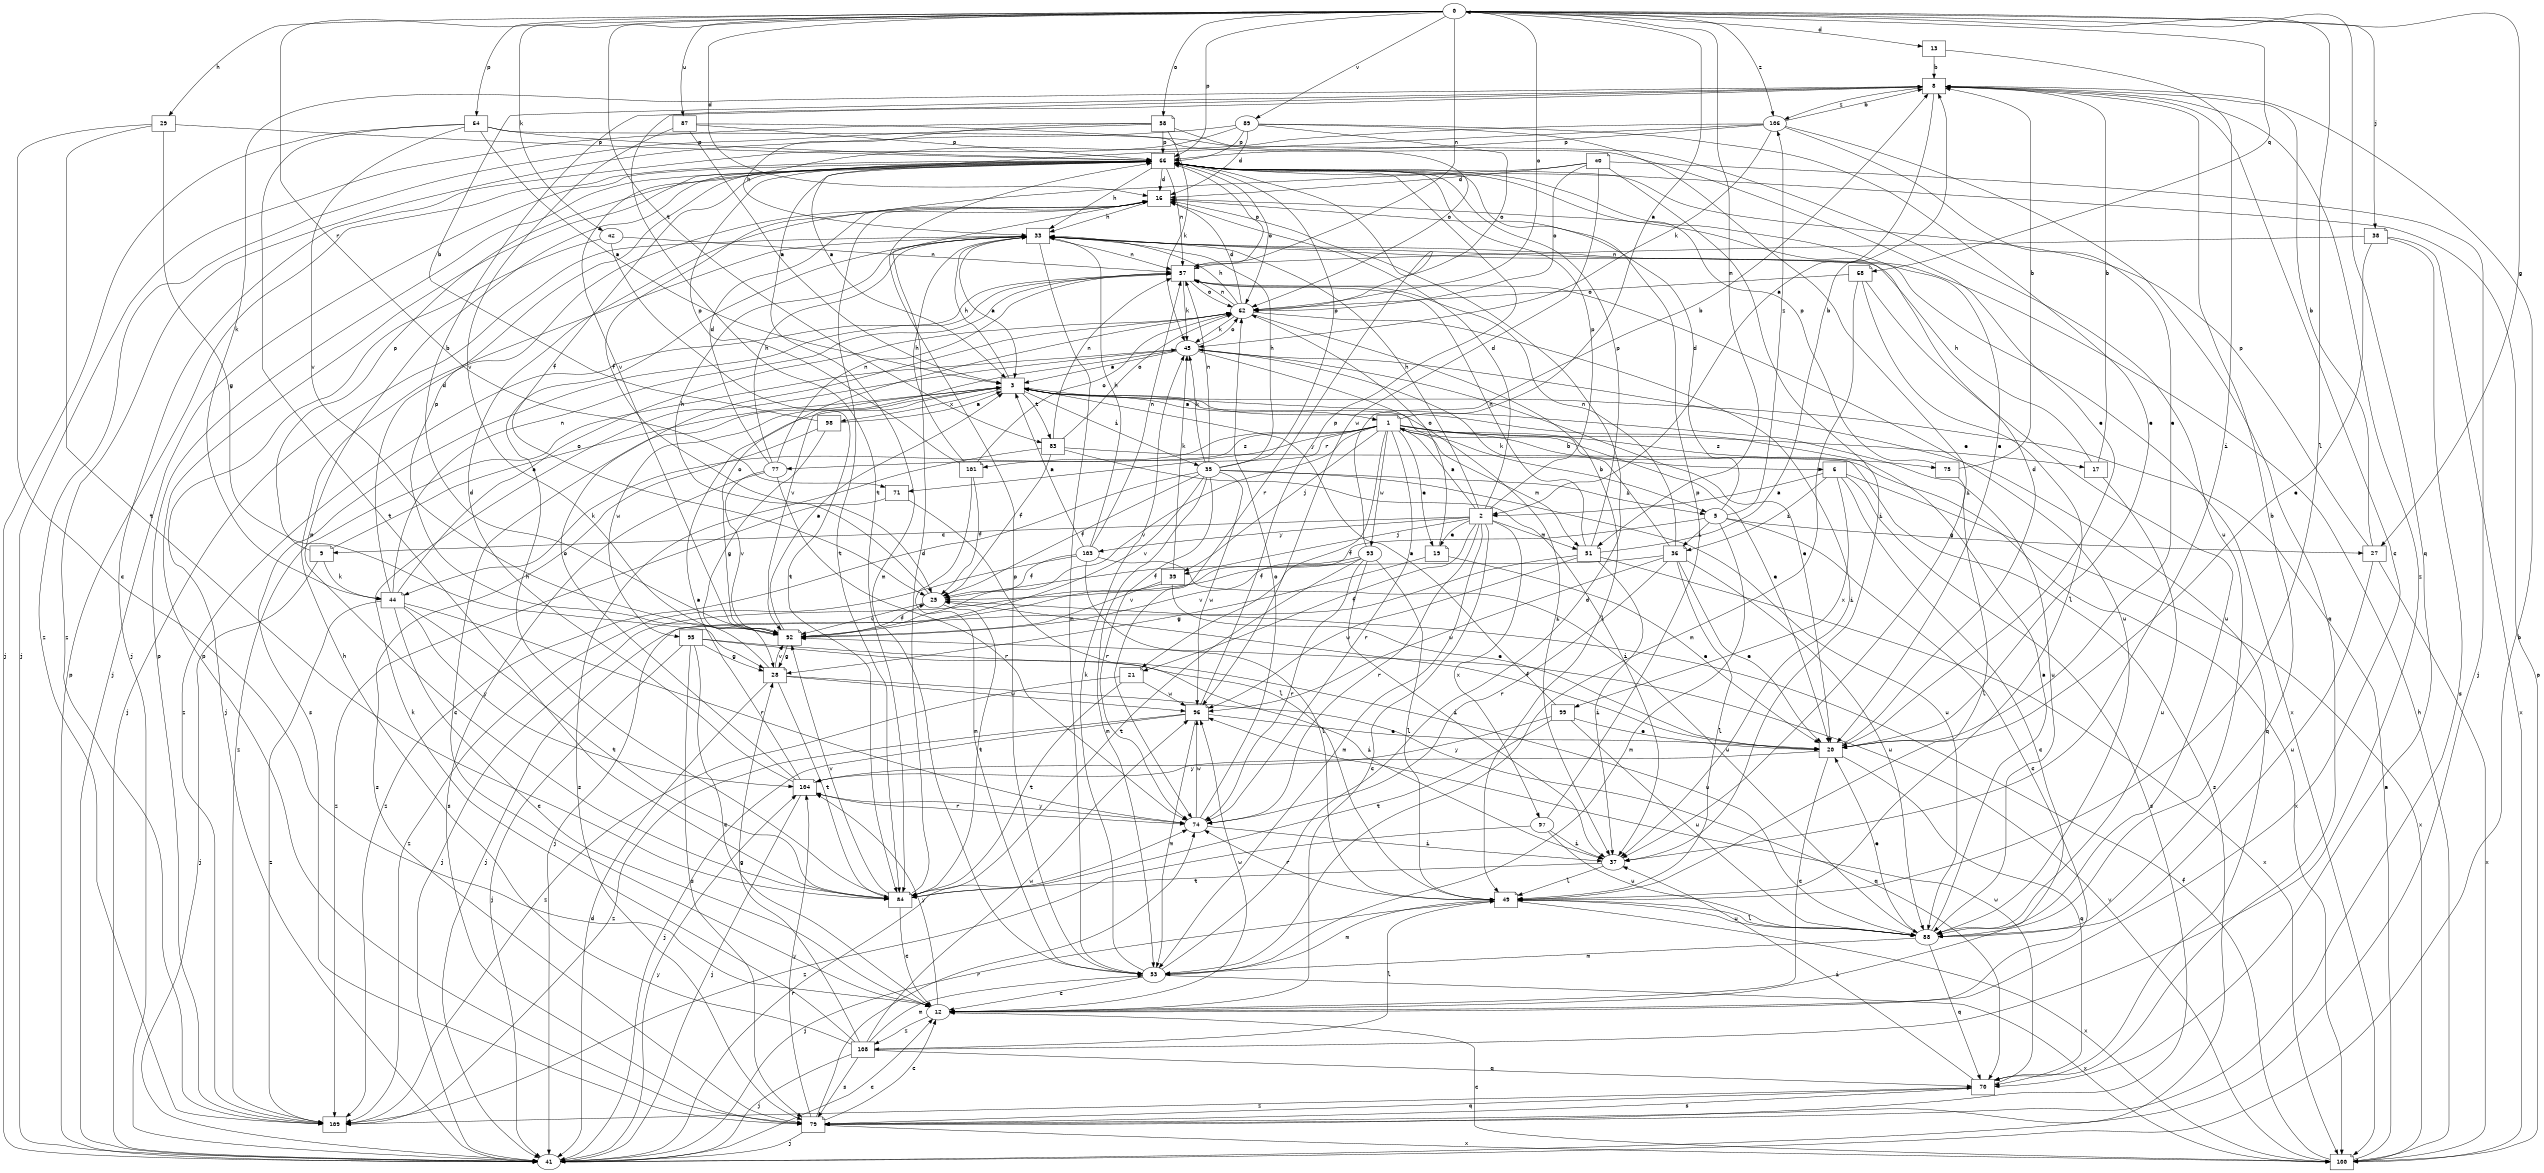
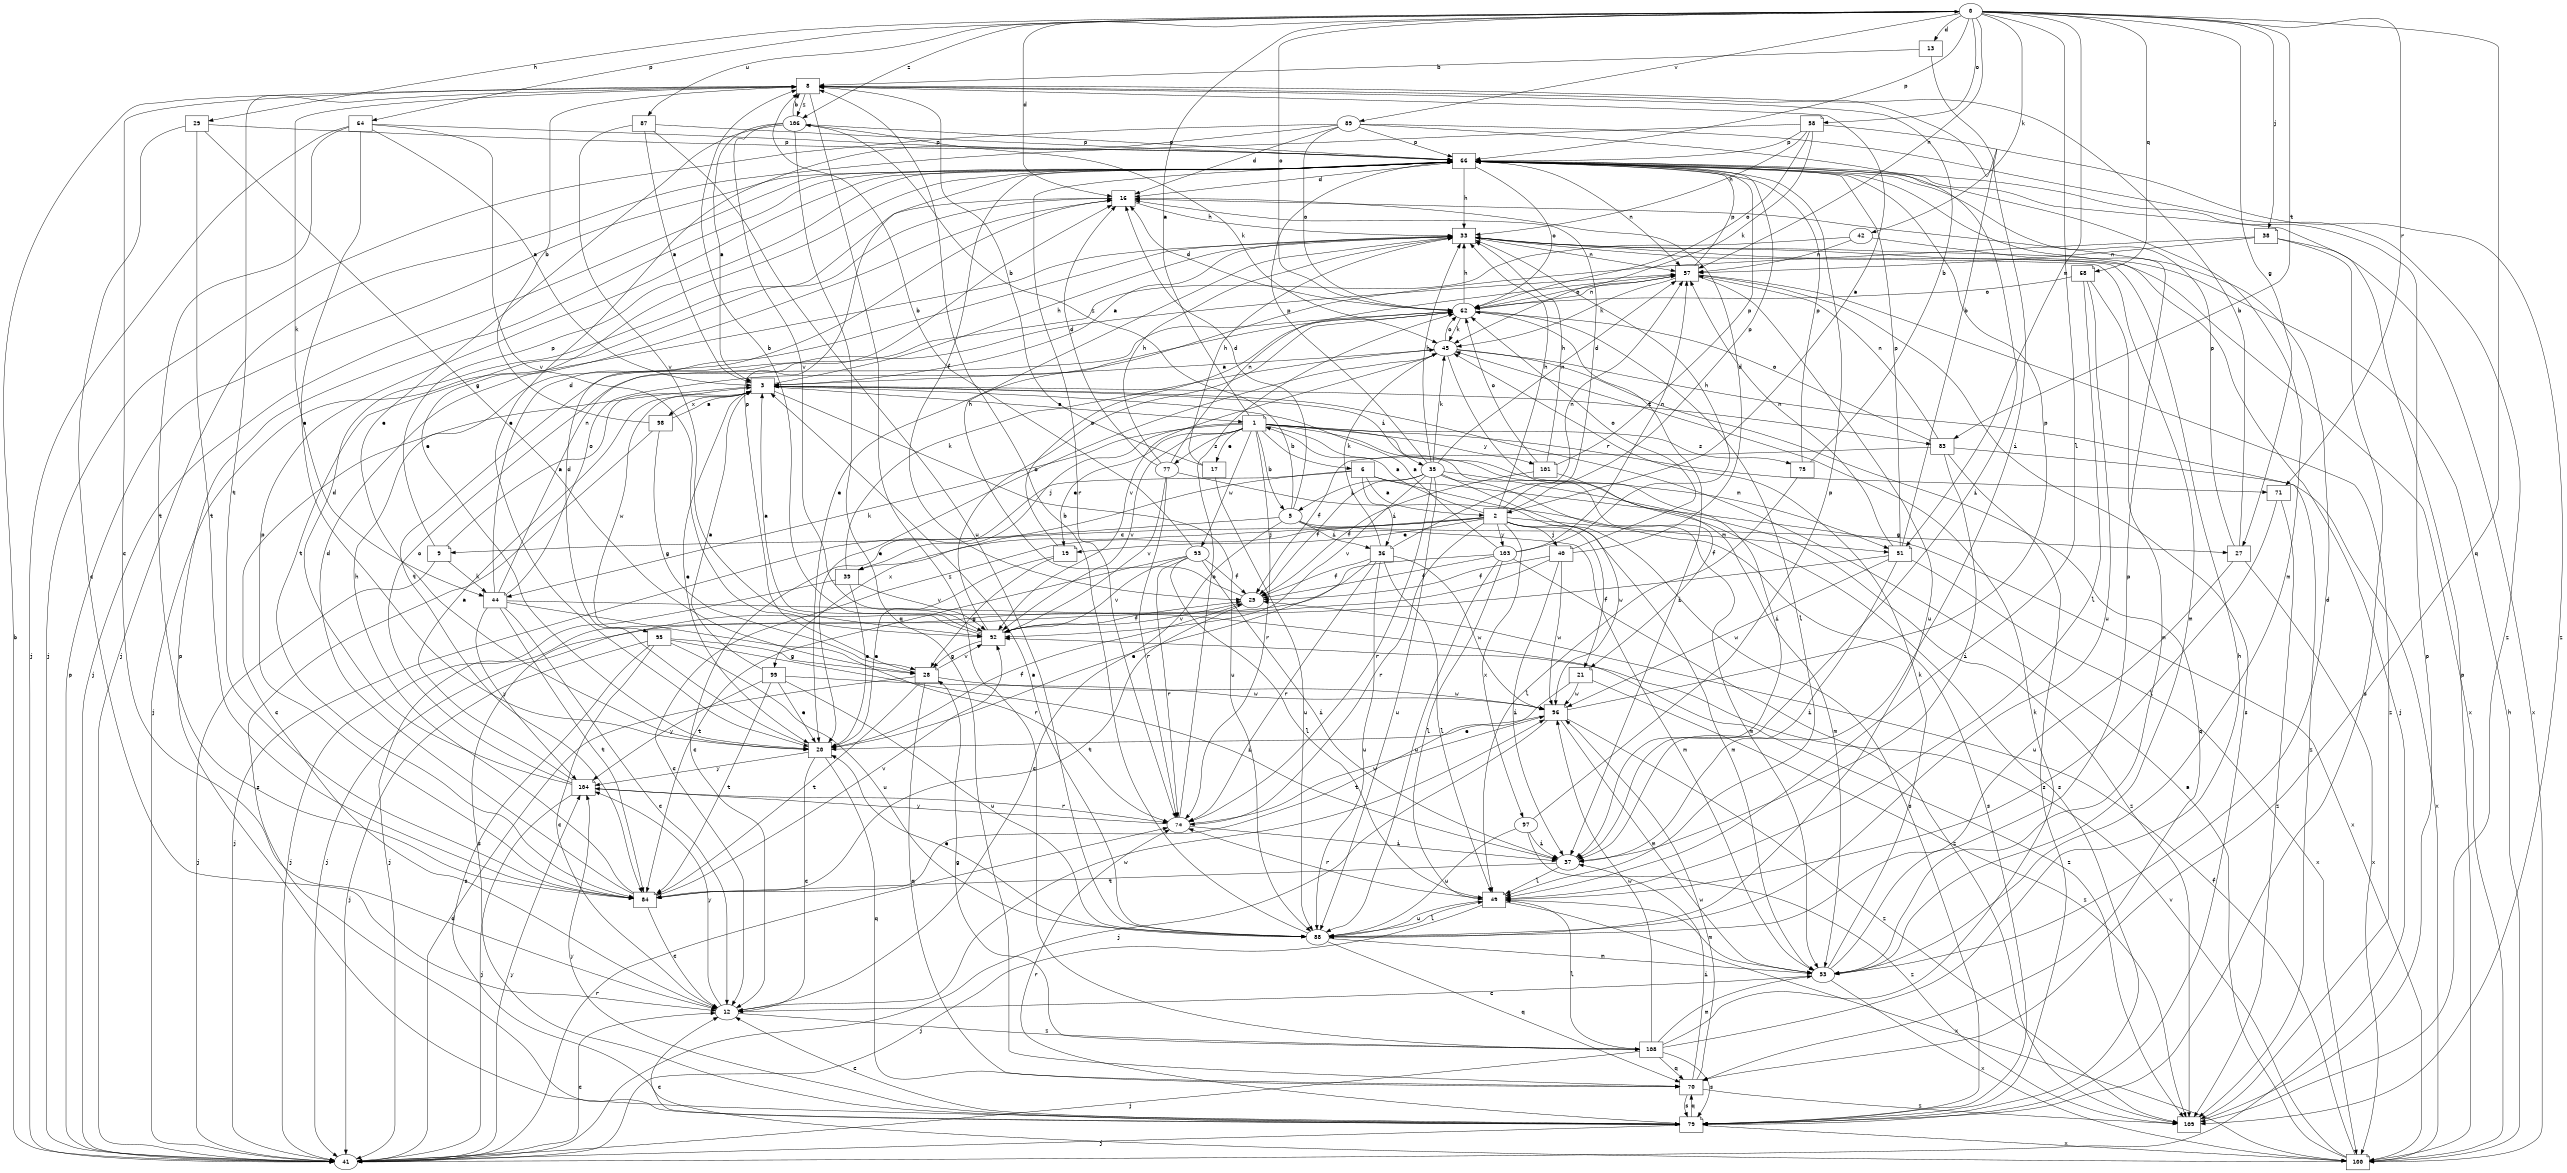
none -> (1533, 527)
none -> (1219, 694)
none -> (479, 861)
